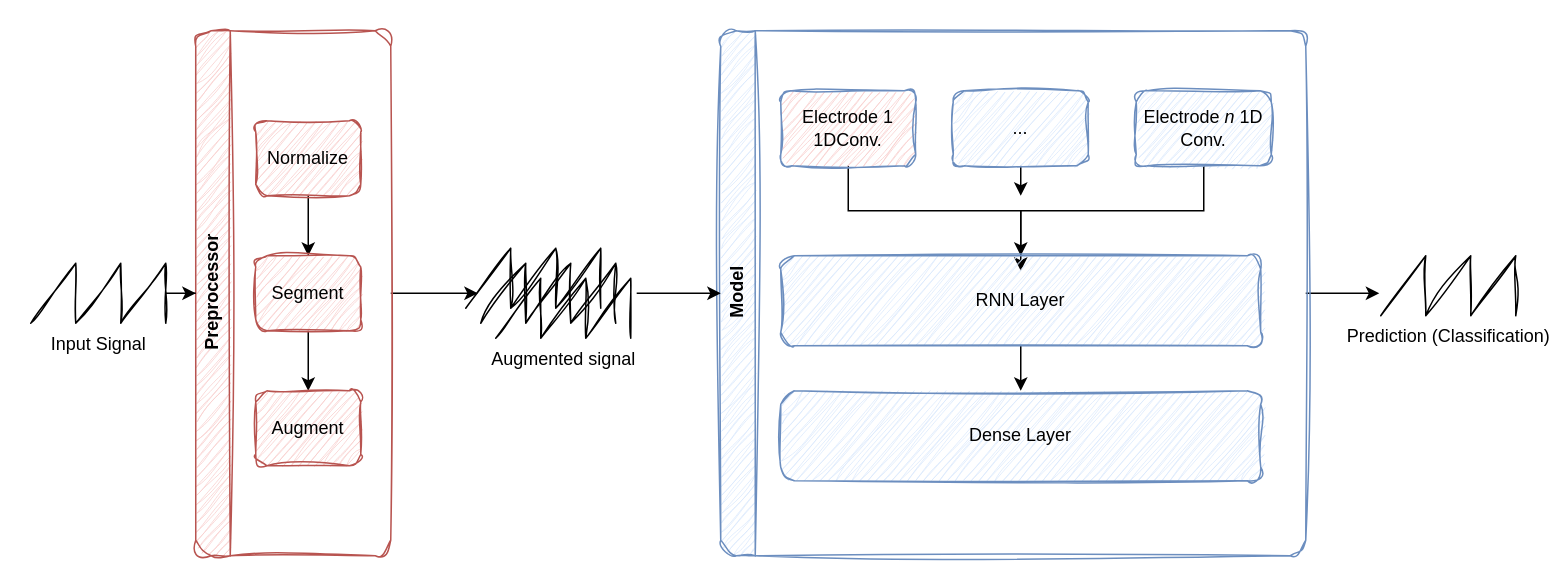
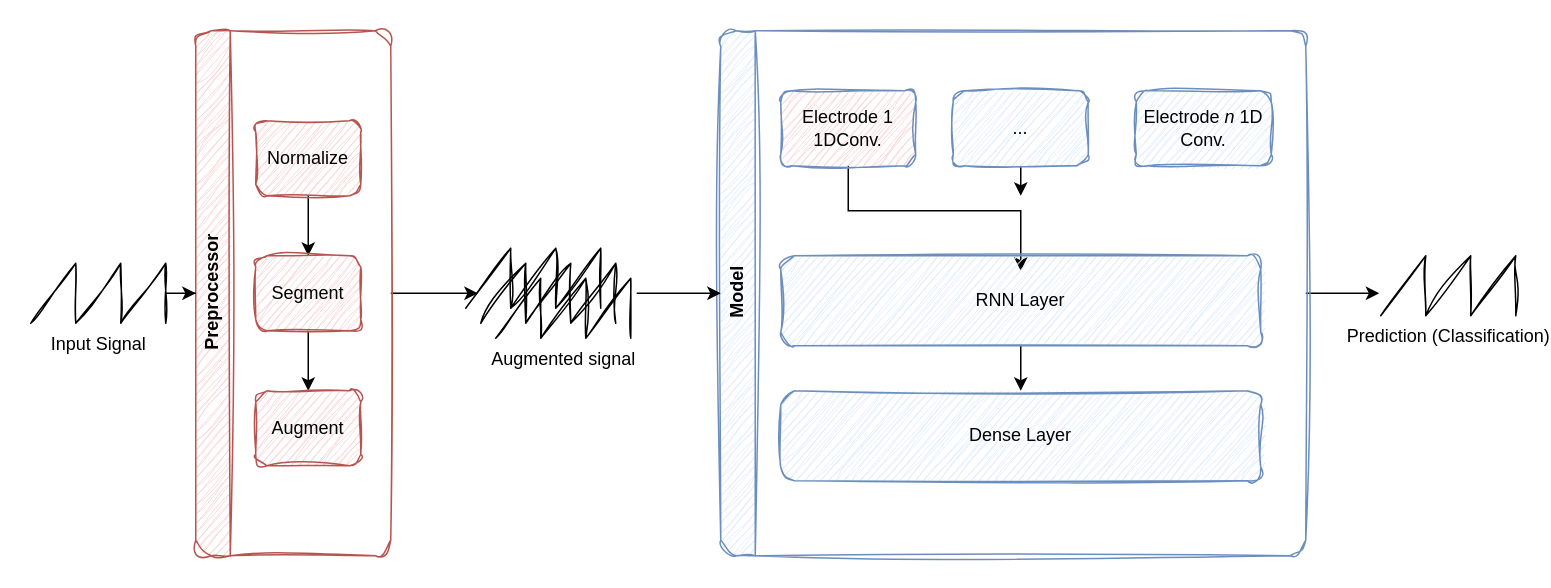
(1135, 211) -> none
